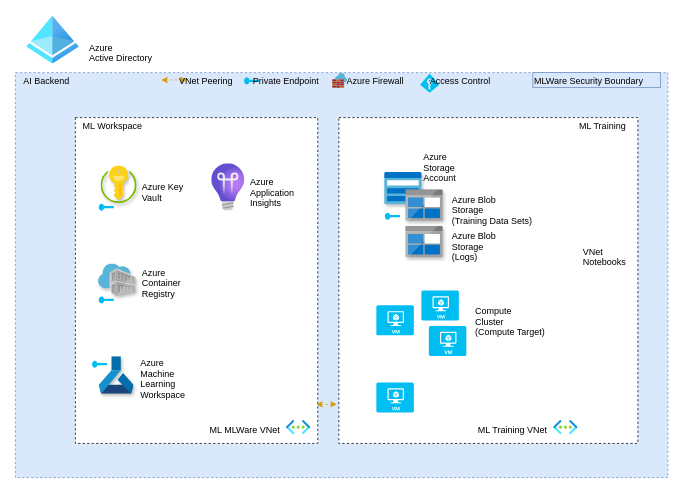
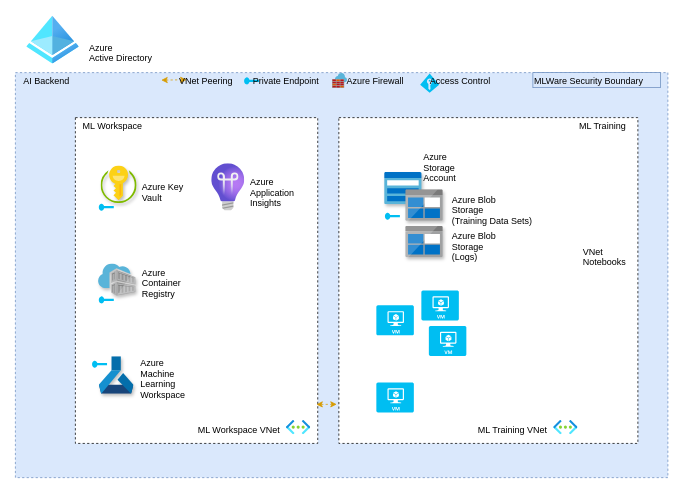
(515, 321) -> none
(247, 430) -> (239, 430)
